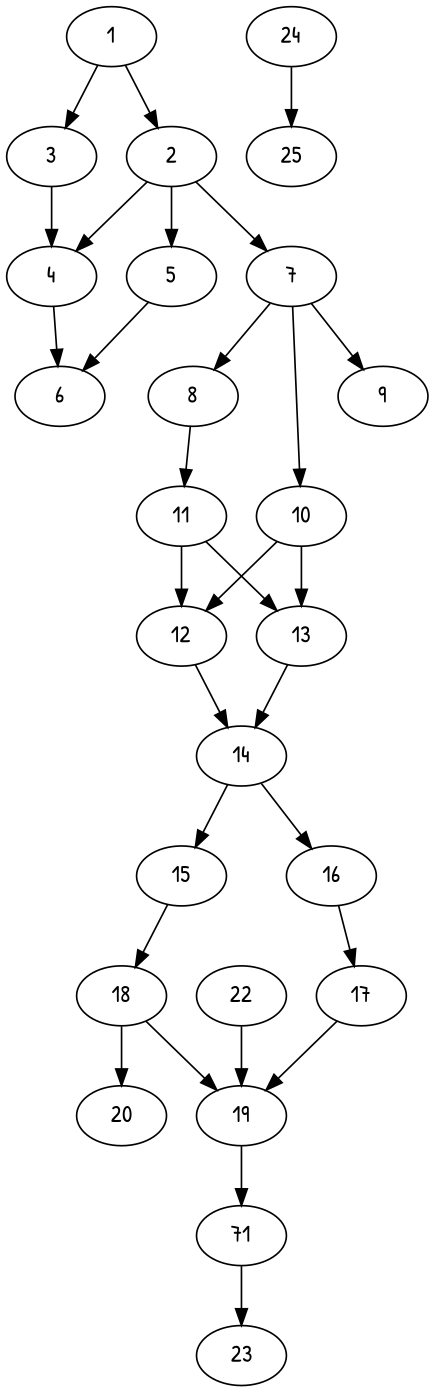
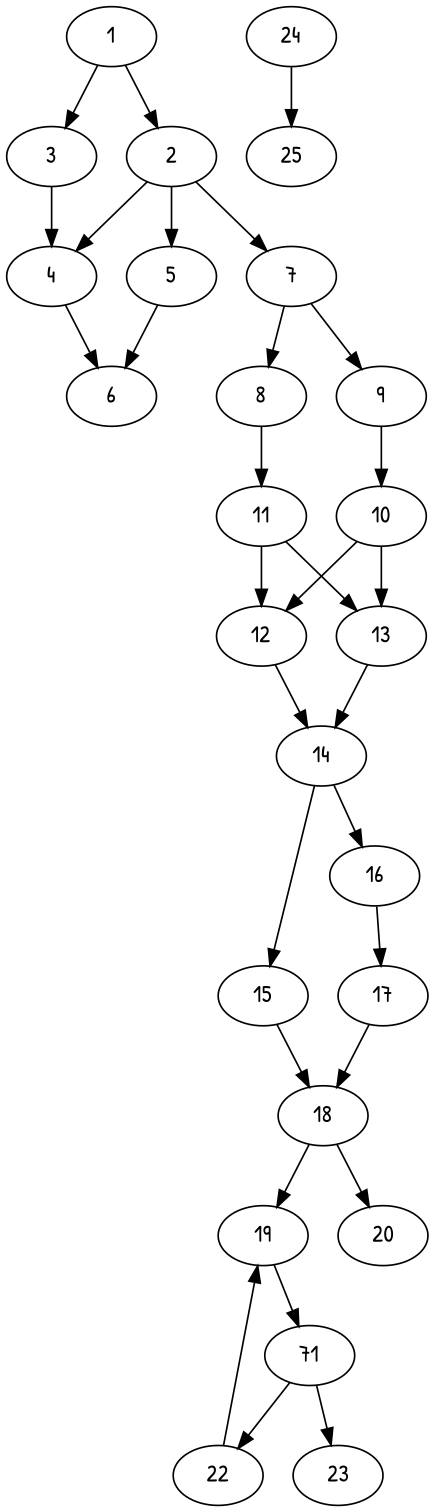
(296, 388) -> (381, 448)
(308, 1050) -> (357, 1048)
none -> (269, 1409)
